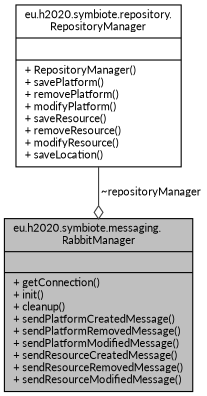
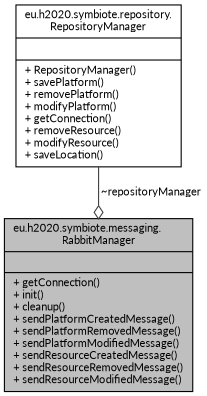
(66, 119) -> (68, 119)
